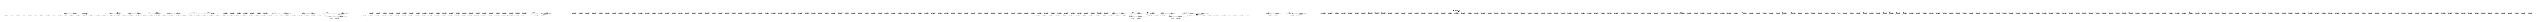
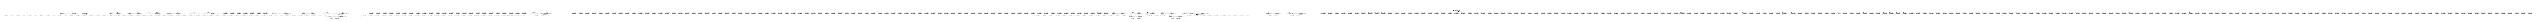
(70, 14) -> (68, 14)
